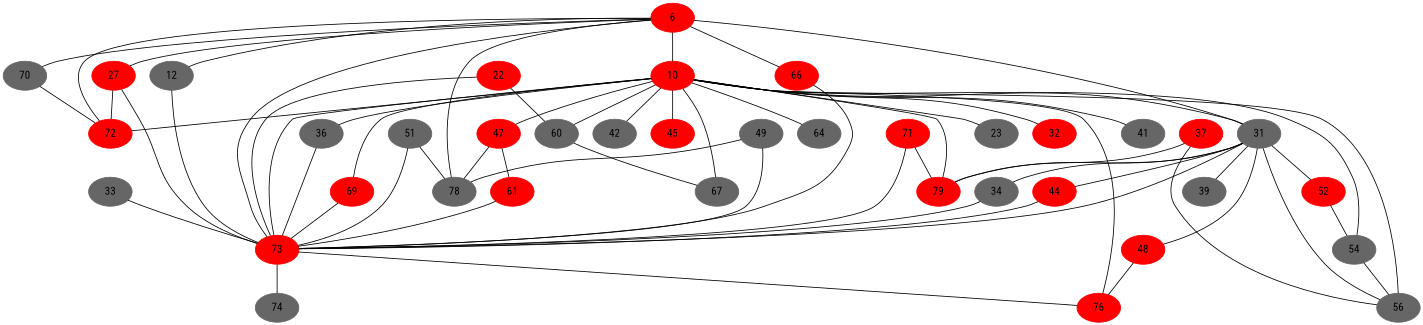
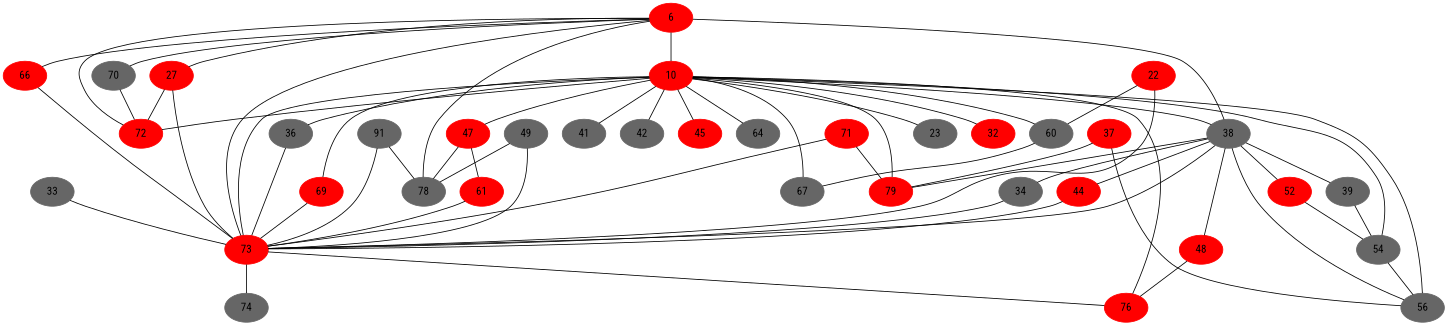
(172, 76) -> none
(410, 134) -> (379, 134)
(1259, 134) -> (1228, 134)
none -> (1363, 221)
